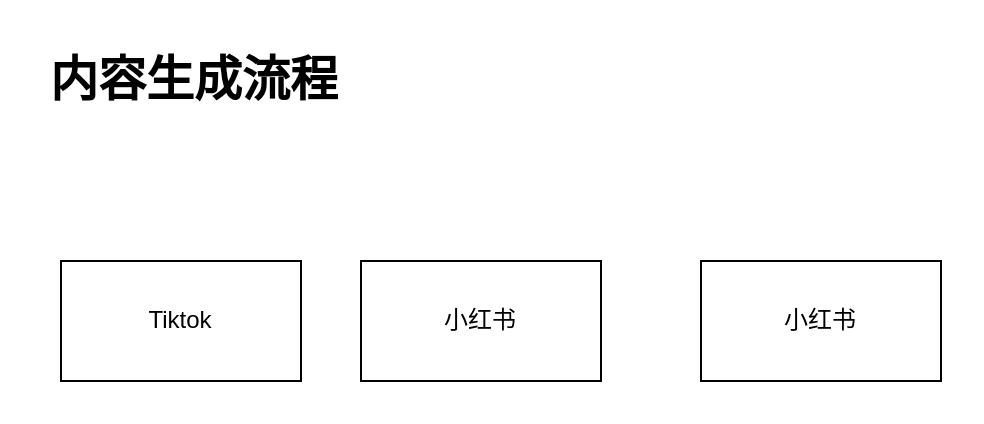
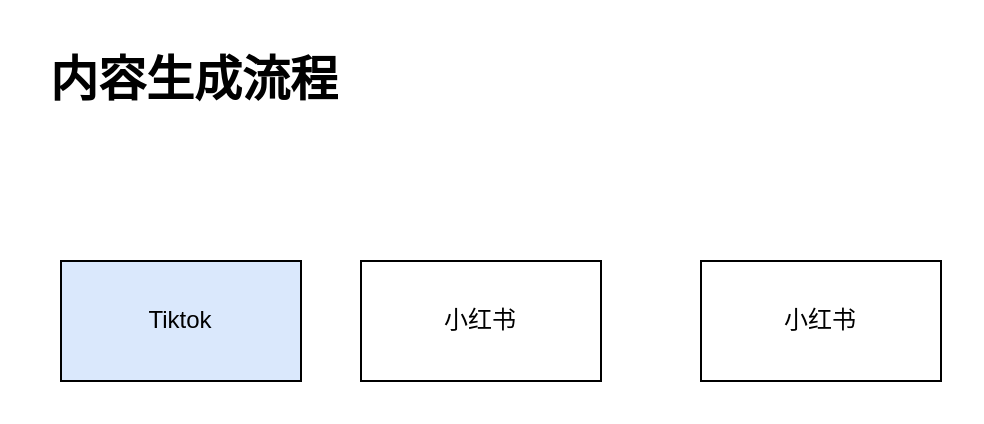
(181, 321) -> (181, 321)
